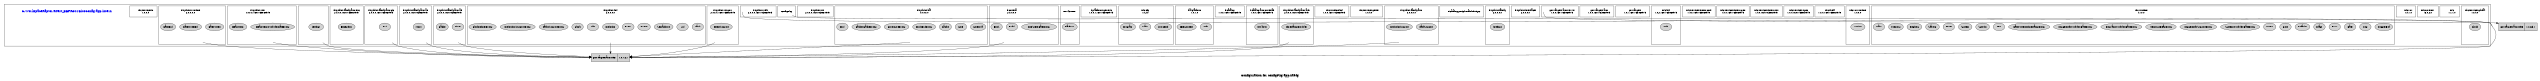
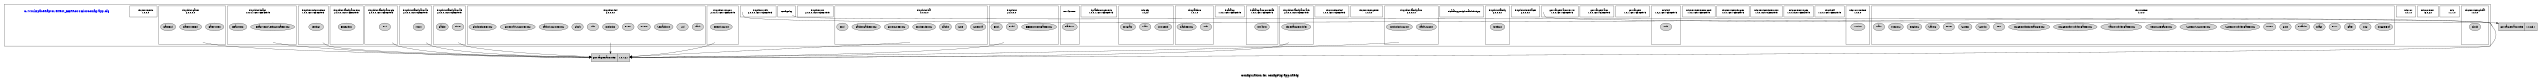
(67, 11) -> (67, 11)
(191, 11) -> (191, 11)
(258, 11) -> (258, 11)
none -> (313, 11)
(1012, 11) -> (1012, 11)
(1195, 11) -> (1195, 11)
(1733, 11) -> (1733, 11)
(1799, 11) -> (1799, 11)
(273, 27) -> (273, 27)
(518, 27) -> (518, 27)
(1039, 27) -> (1039, 27)
(1187, 27) -> (1187, 27)
(2029, 27) -> (2029, 27)
(2121, 27) -> (2121, 27)
(2198, 27) -> (2198, 27)
